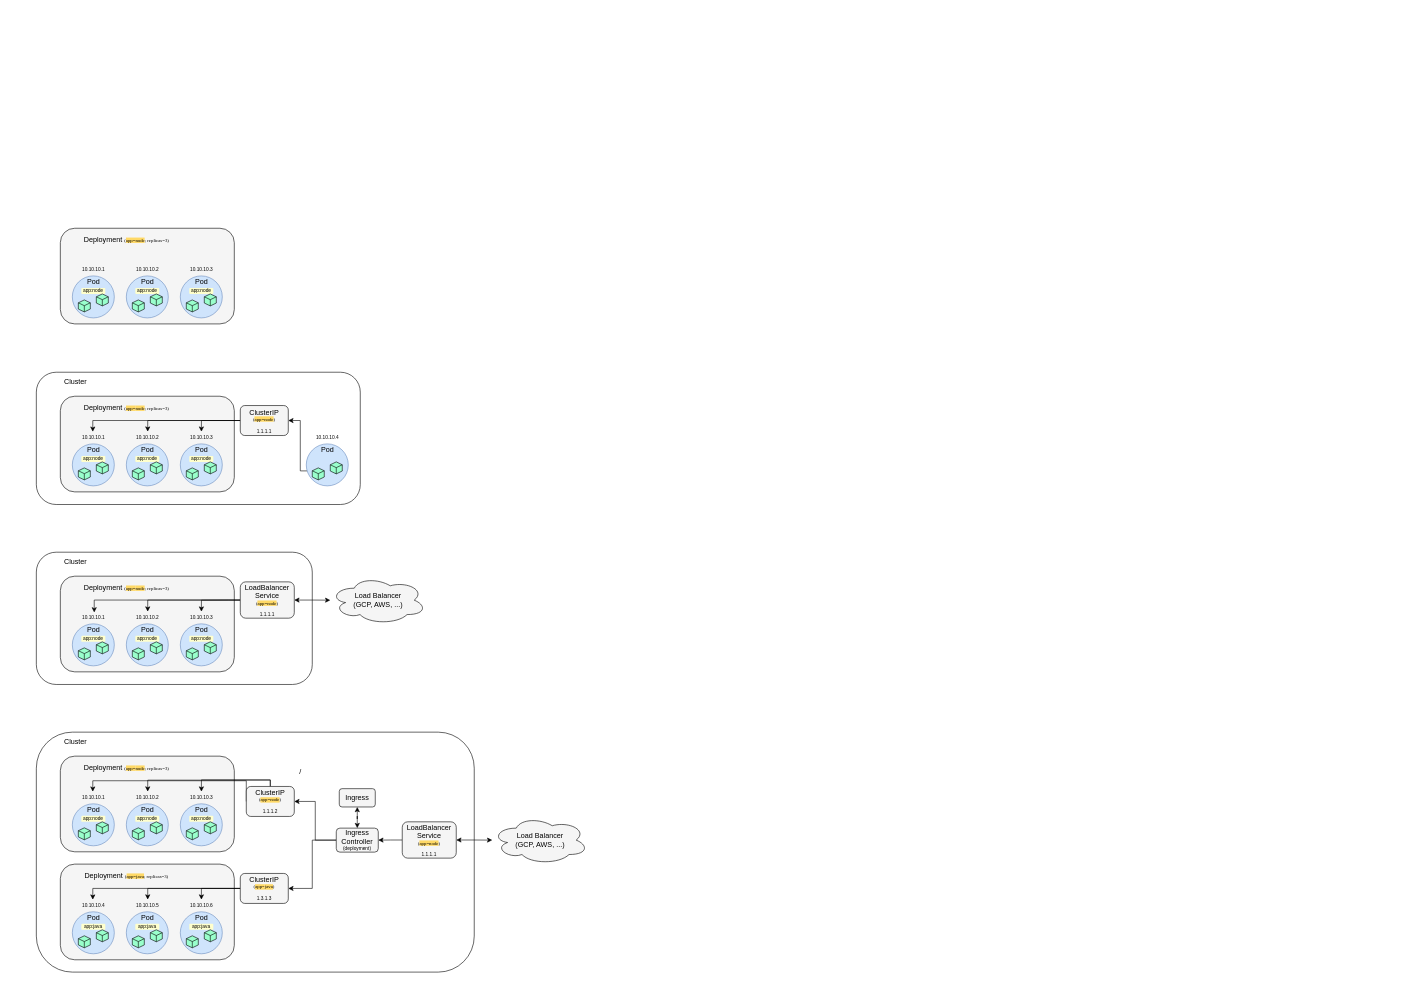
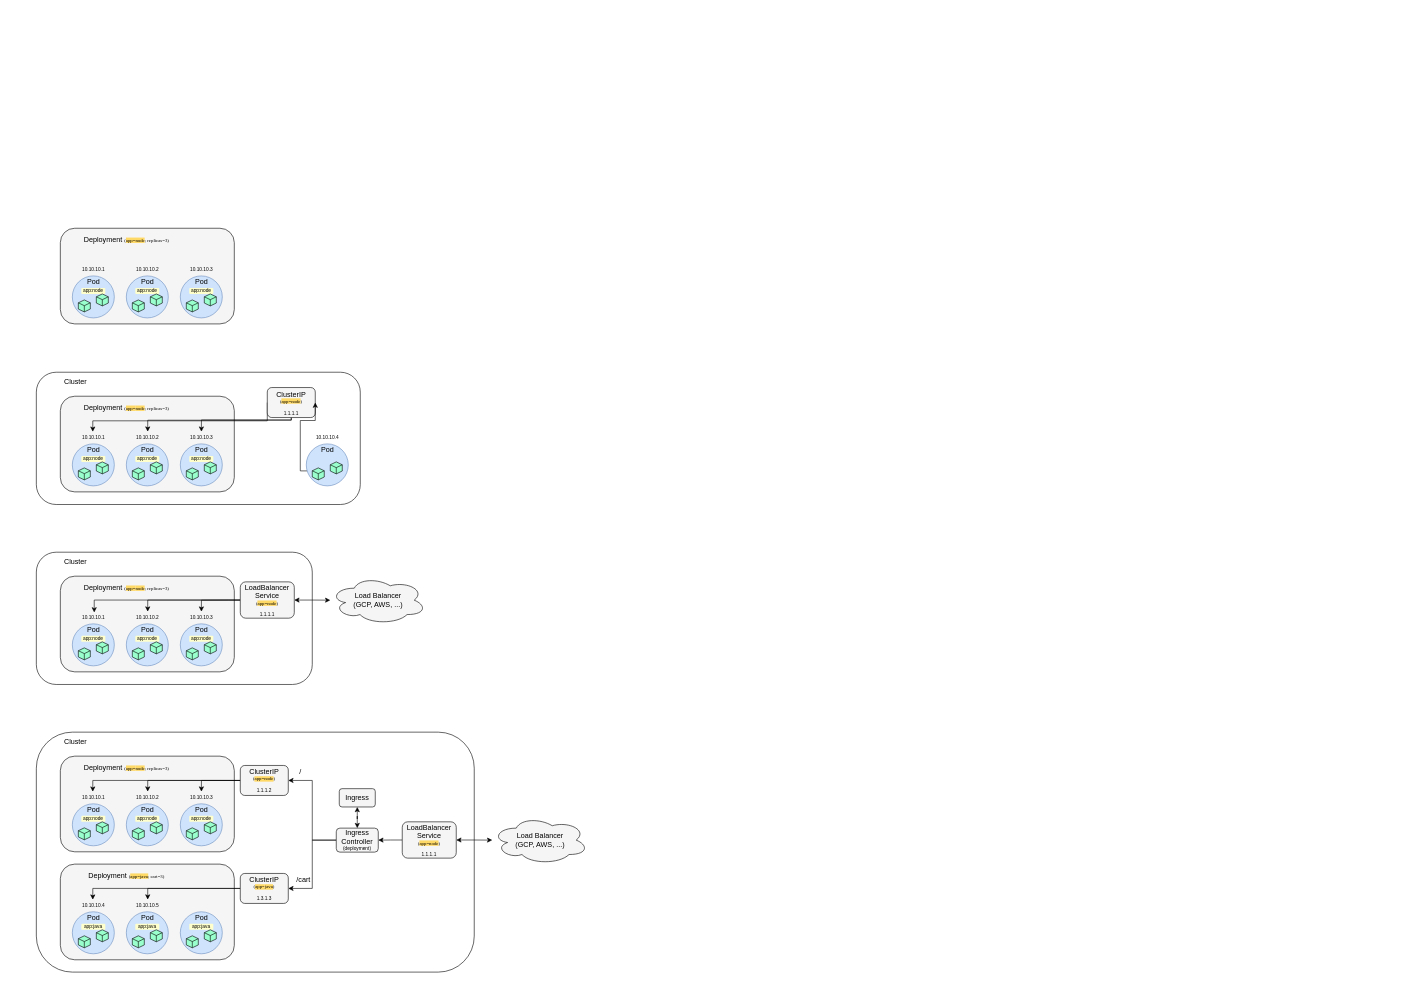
(264, 421) -> (291, 403)
(270, 802) -> (264, 781)
(127, 876) -> (127, 876)
none -> (303, 880)
(201, 893) -> none
(201, 906) -> none
